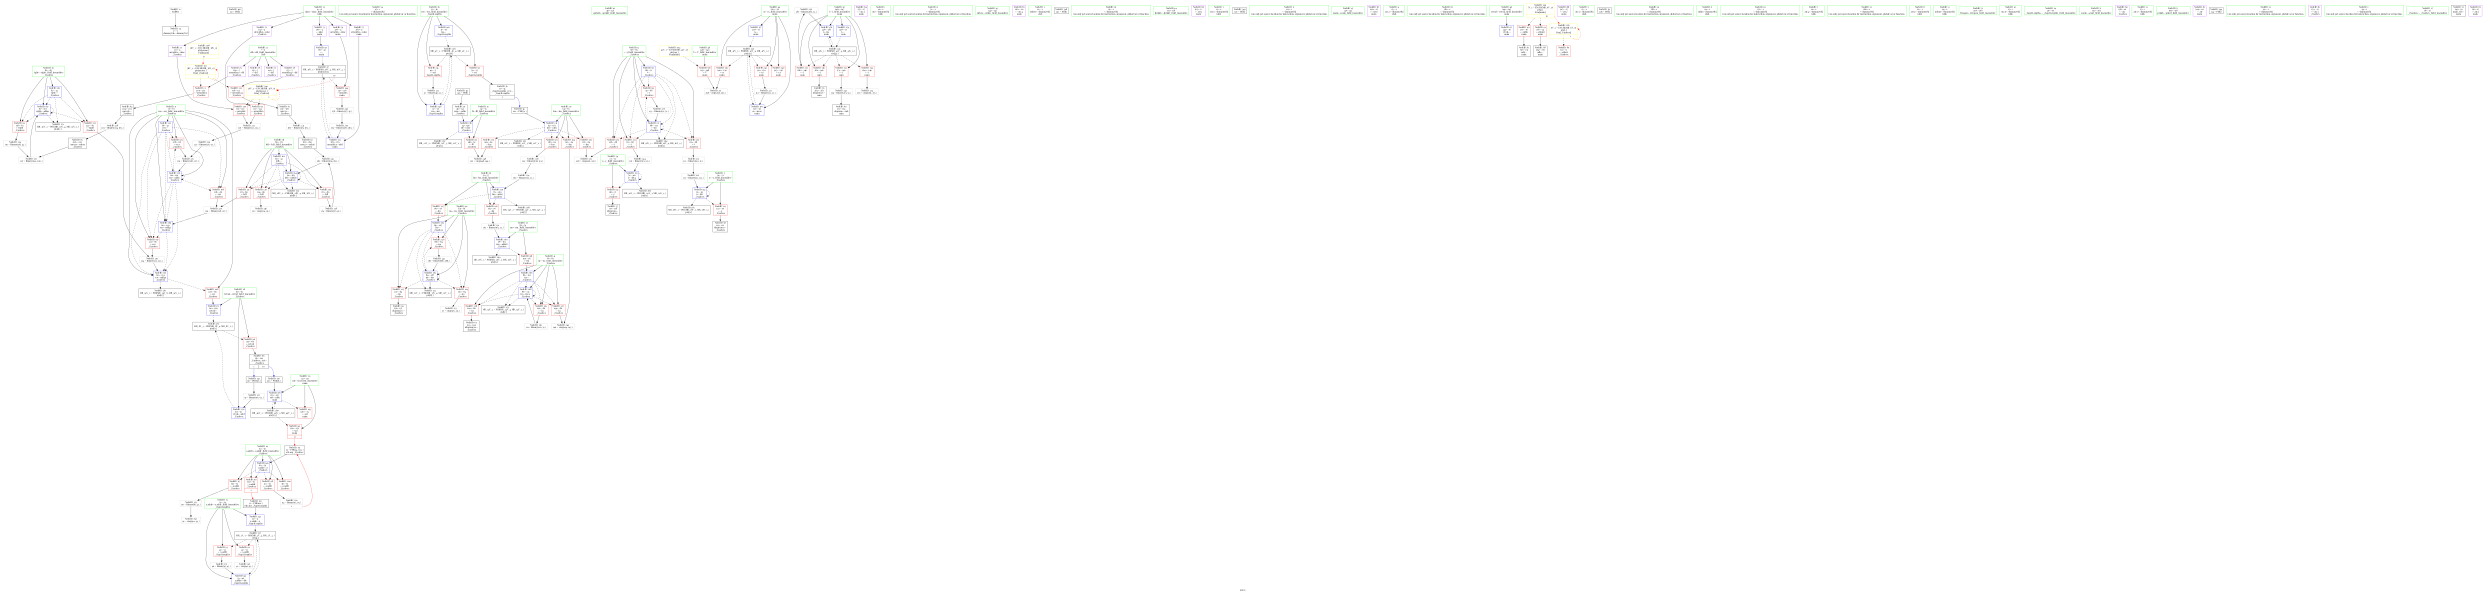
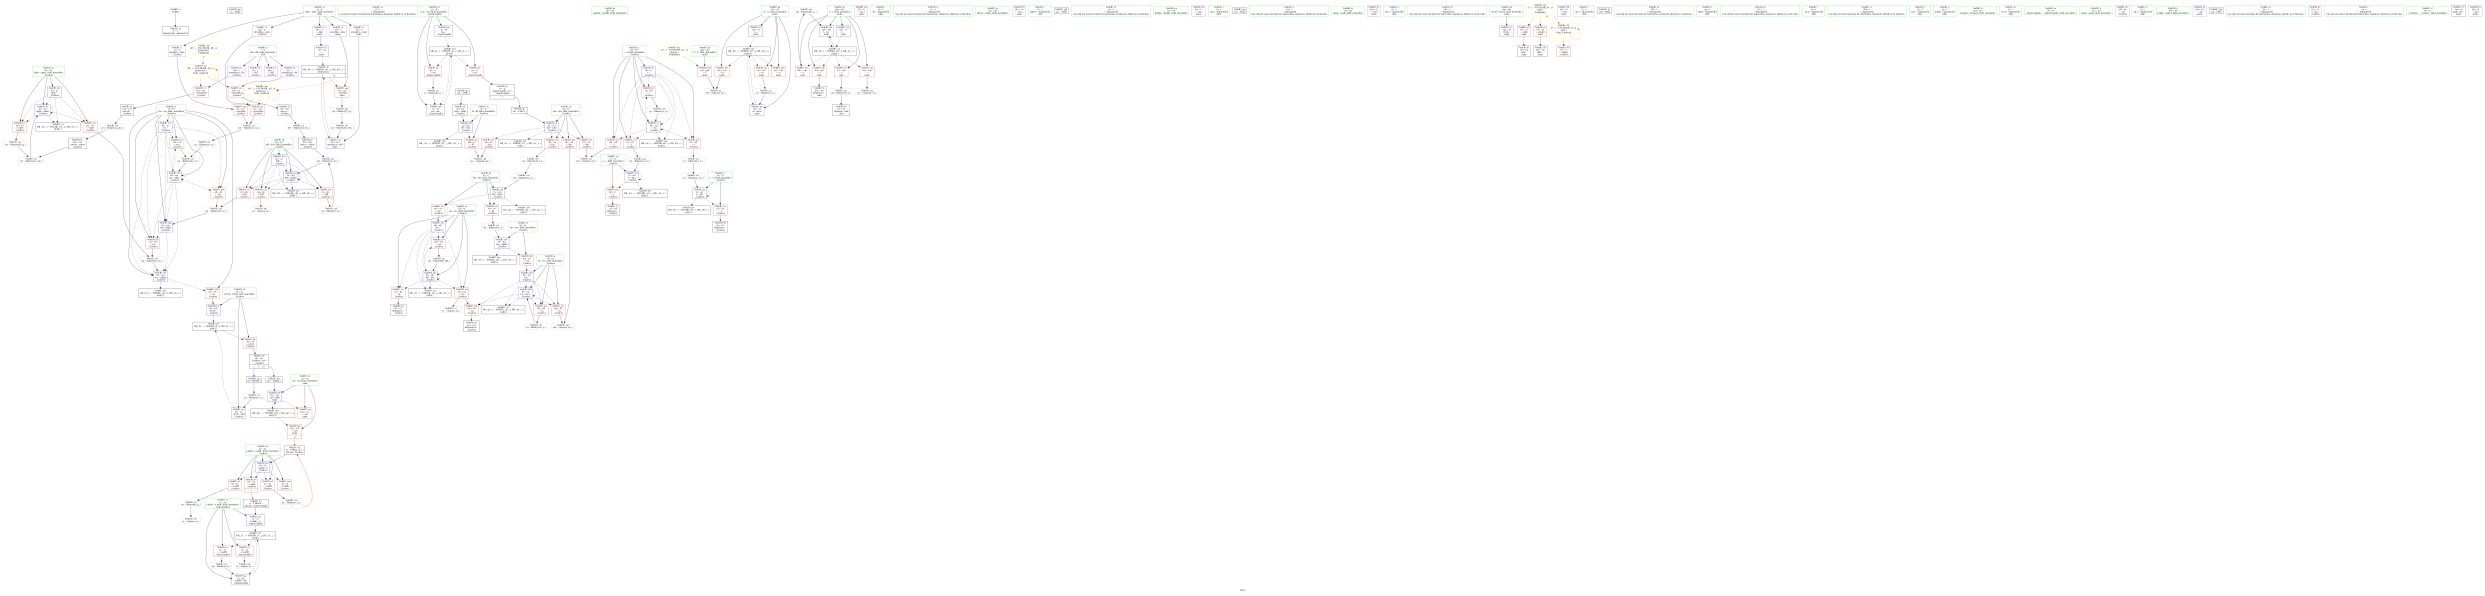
(502, 278) -> (466, 301)
